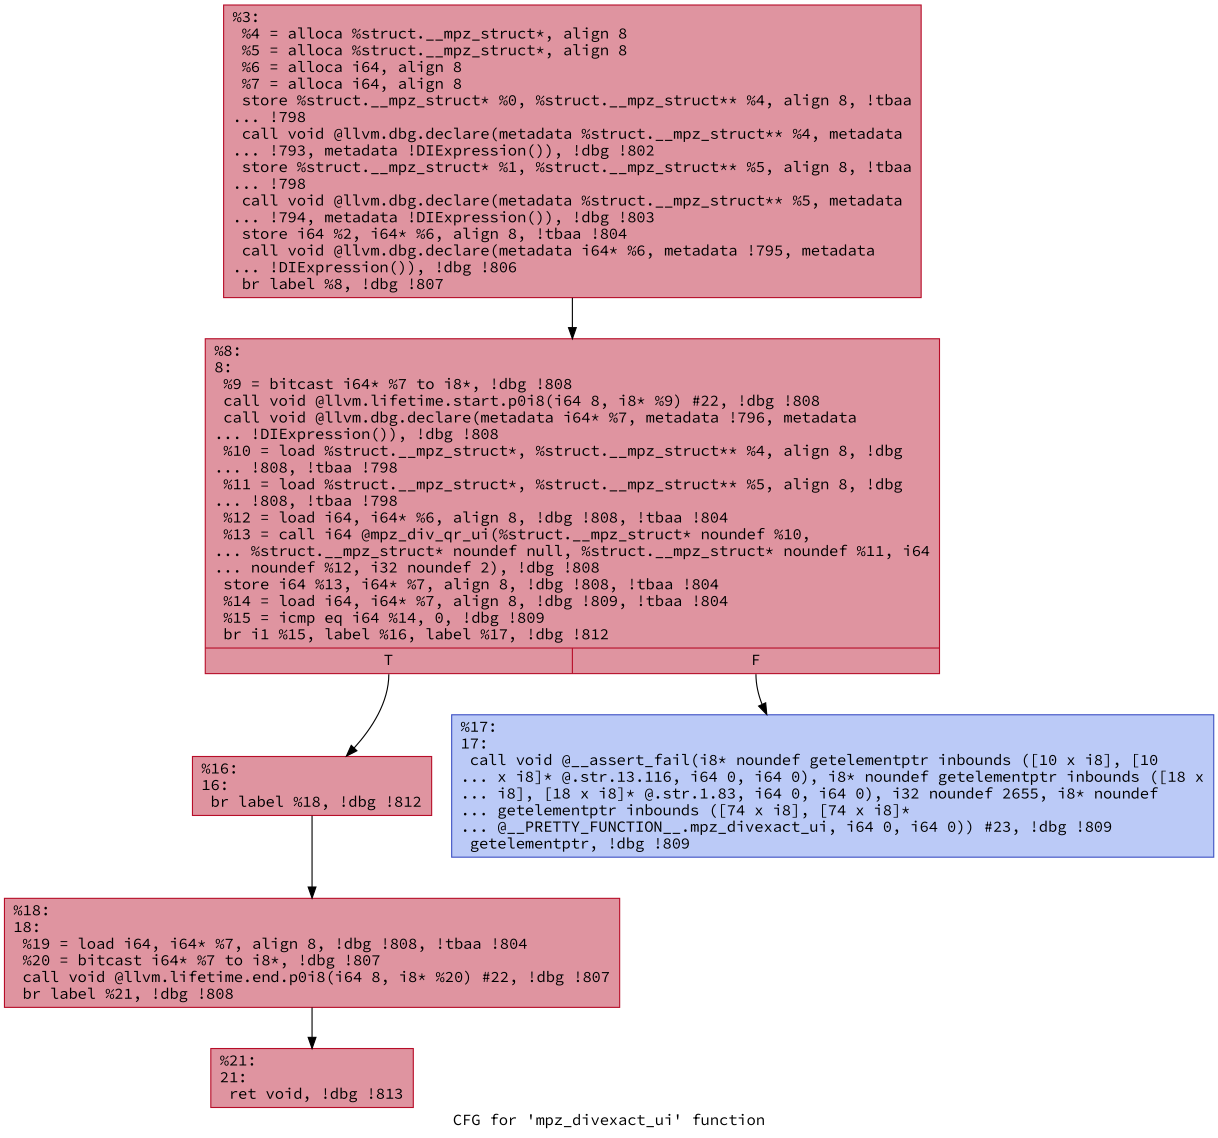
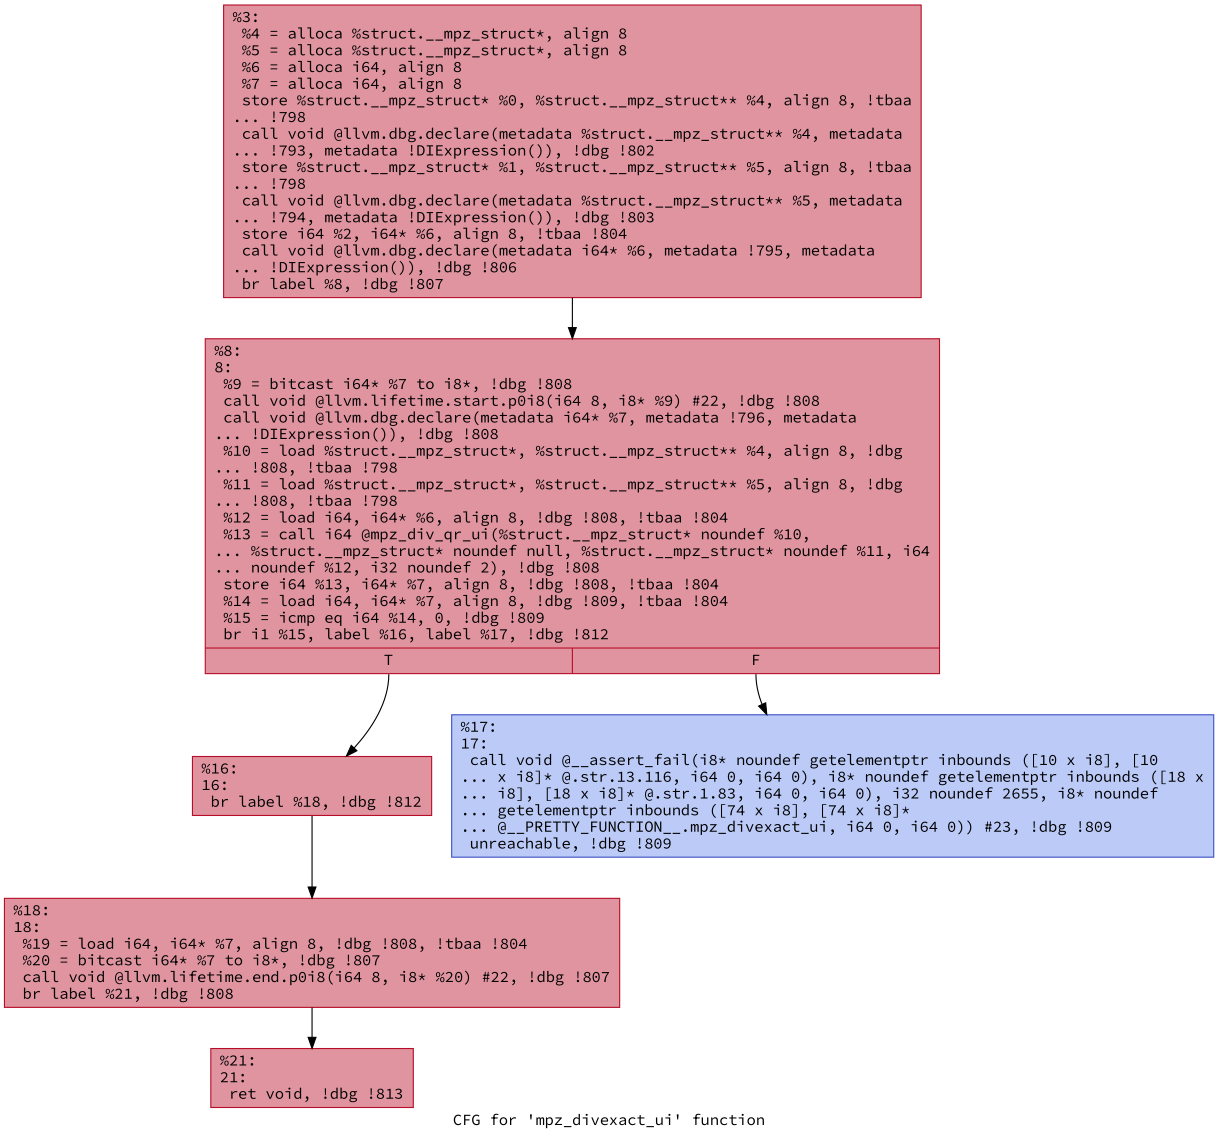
(576, 844) -> (566, 844)
